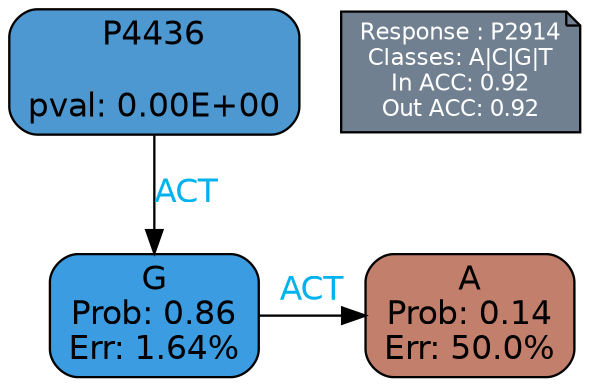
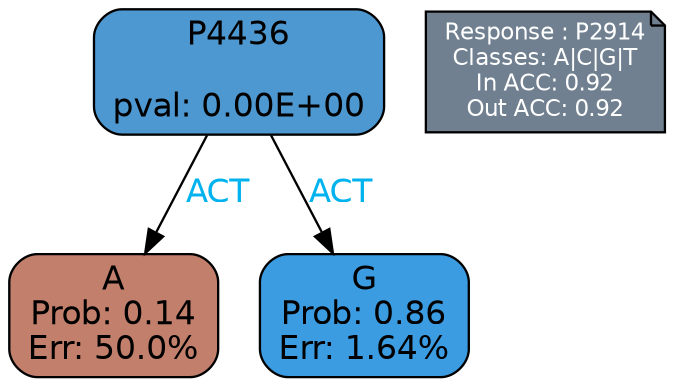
(301, 316) -> (182, 184)
